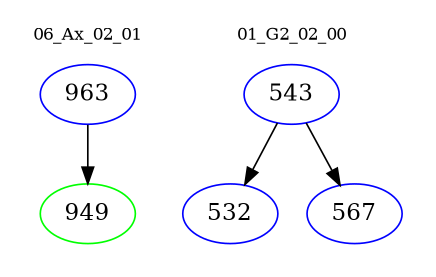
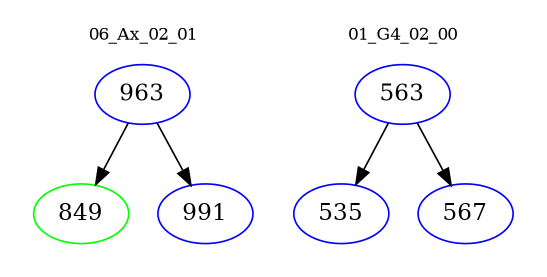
(292, 36) -> (403, 36)
(292, 94) -> (403, 94)
(88, 214) -> (81, 214)
none -> (205, 214)
(230, 214) -> (341, 214)
